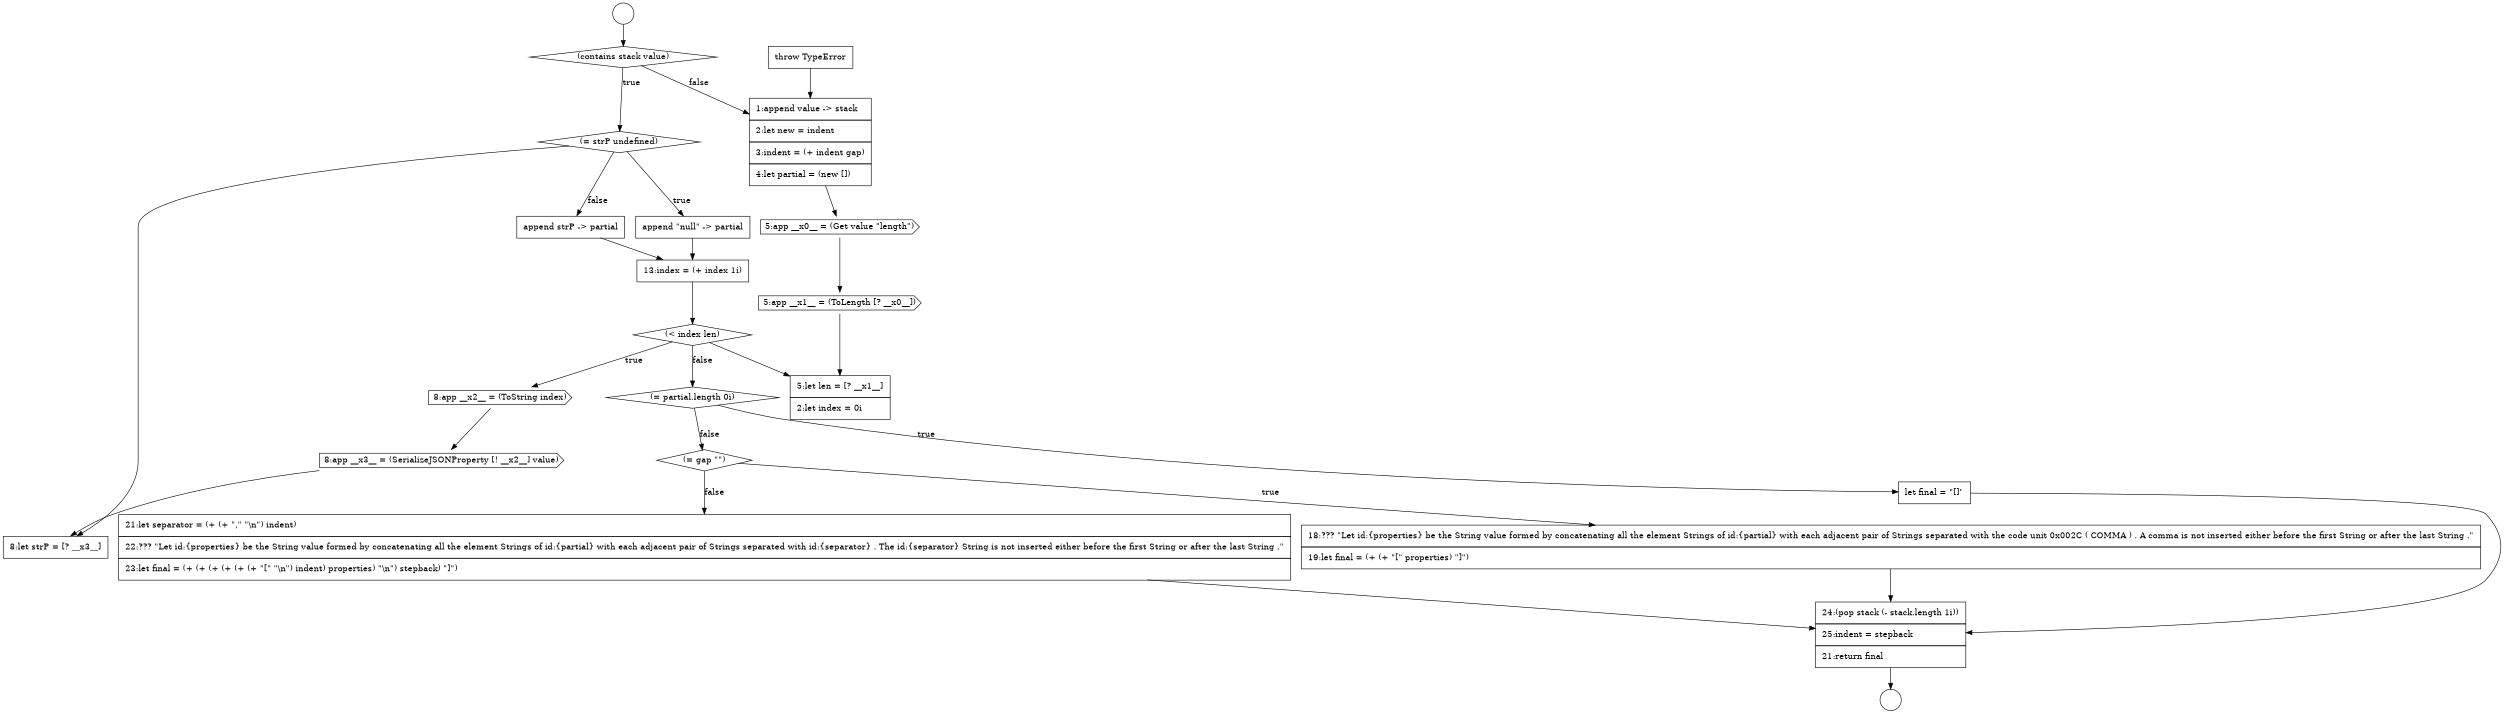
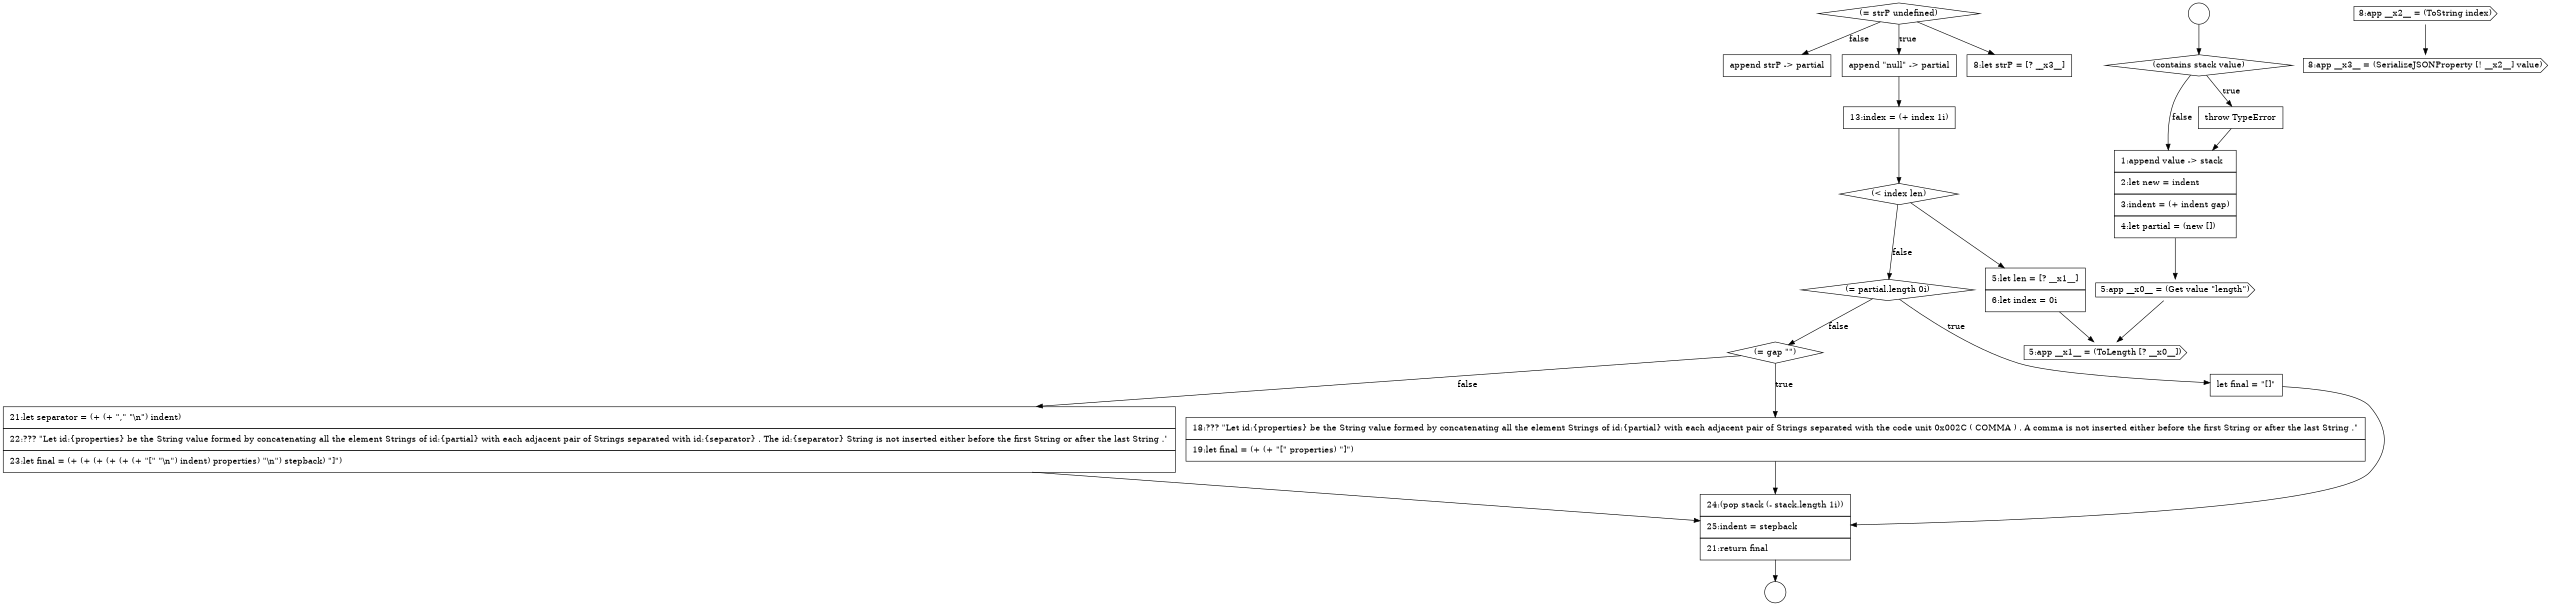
(621, 97) -> (2217, 88)
(629, 248) -> none
(840, 342) -> (2074, 325)
(605, 364) -> none
(830, 408) -> (2025, 301)
(195, 491) -> none
